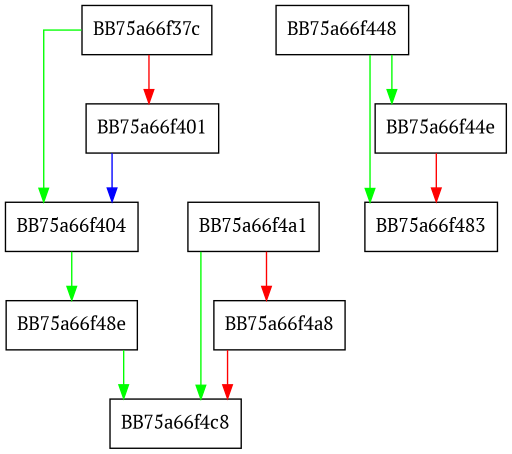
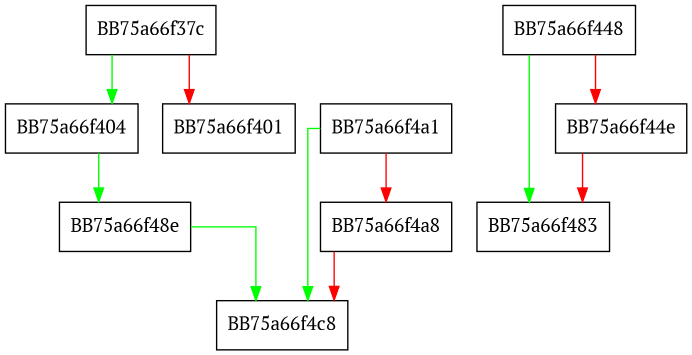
(392, 72) -> (596, 72)
(112, 171) -> none
